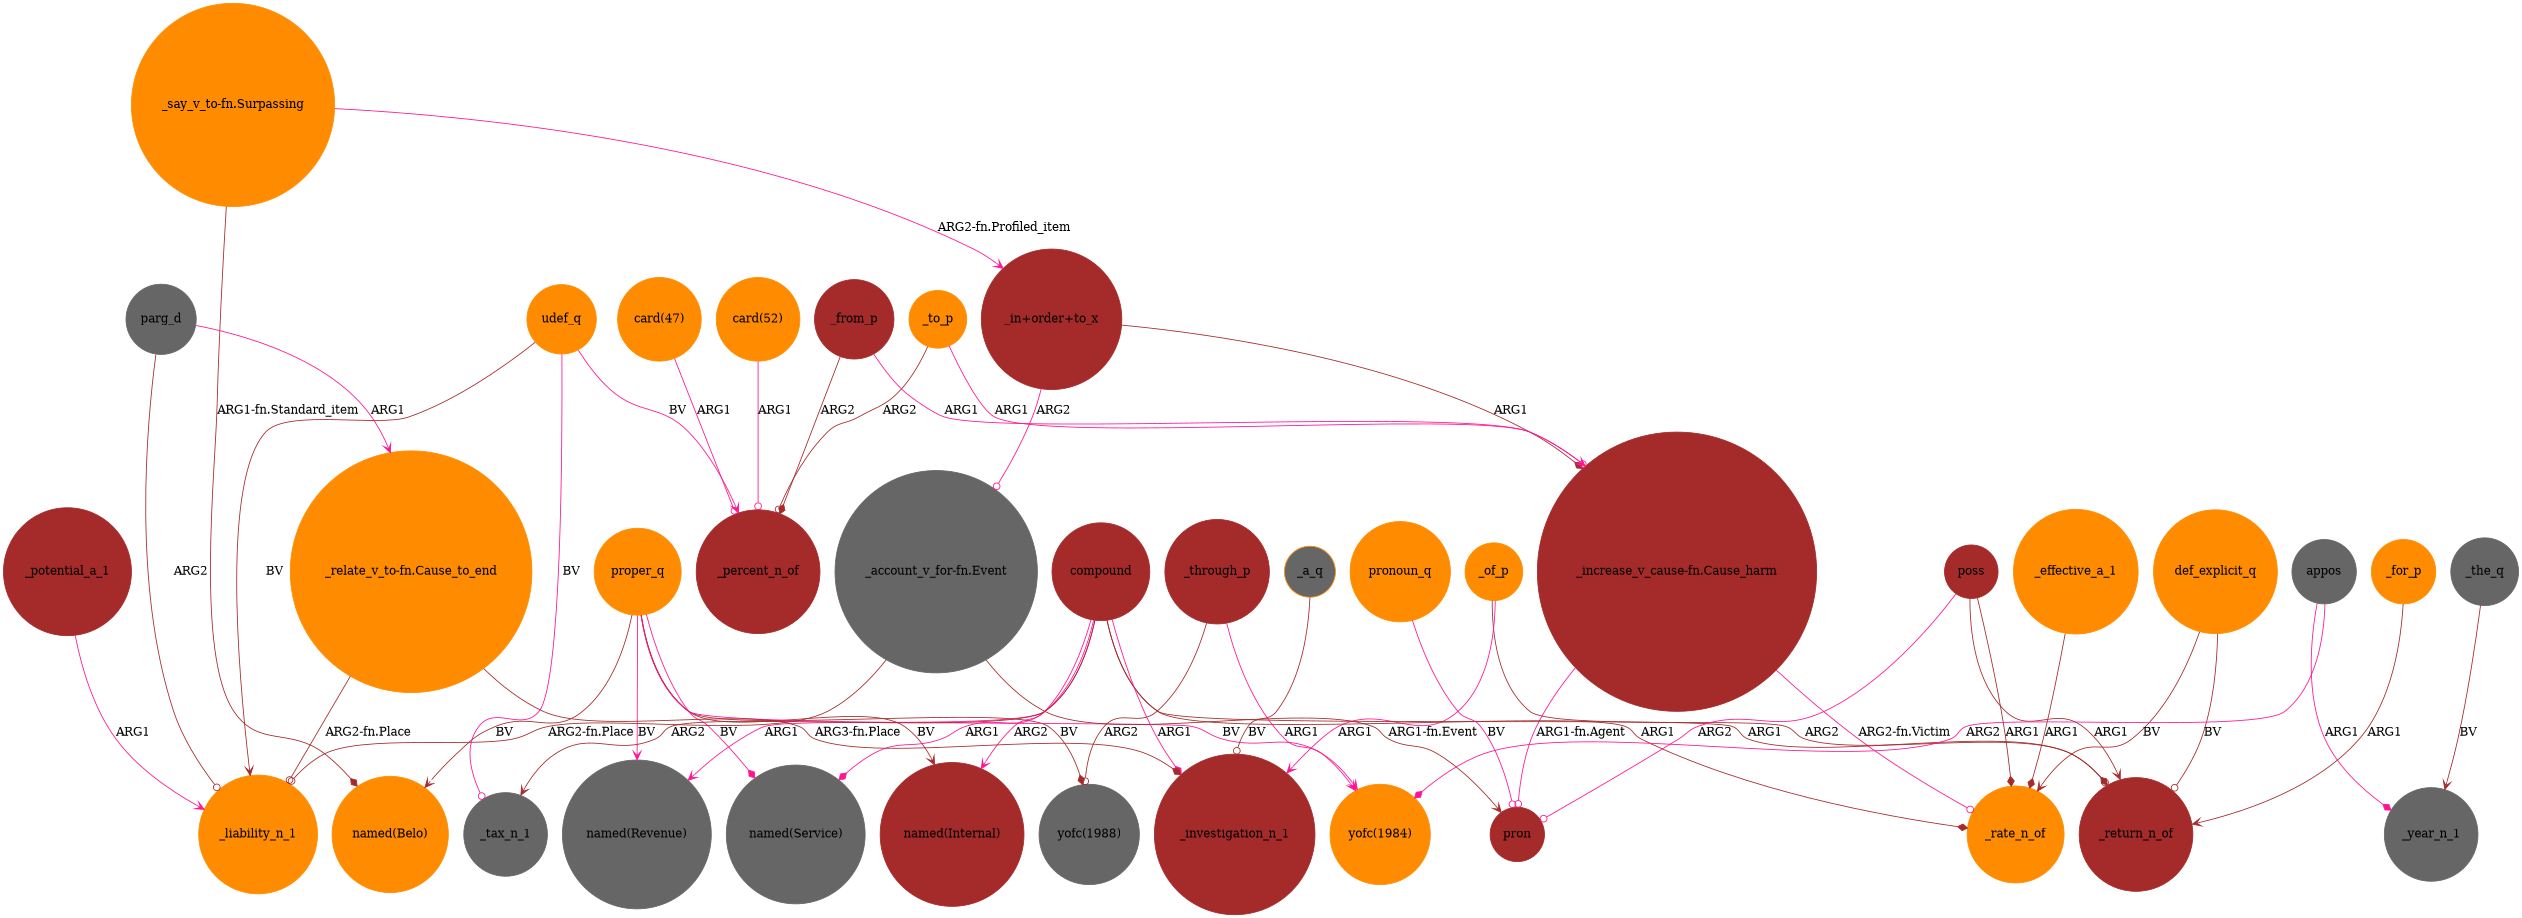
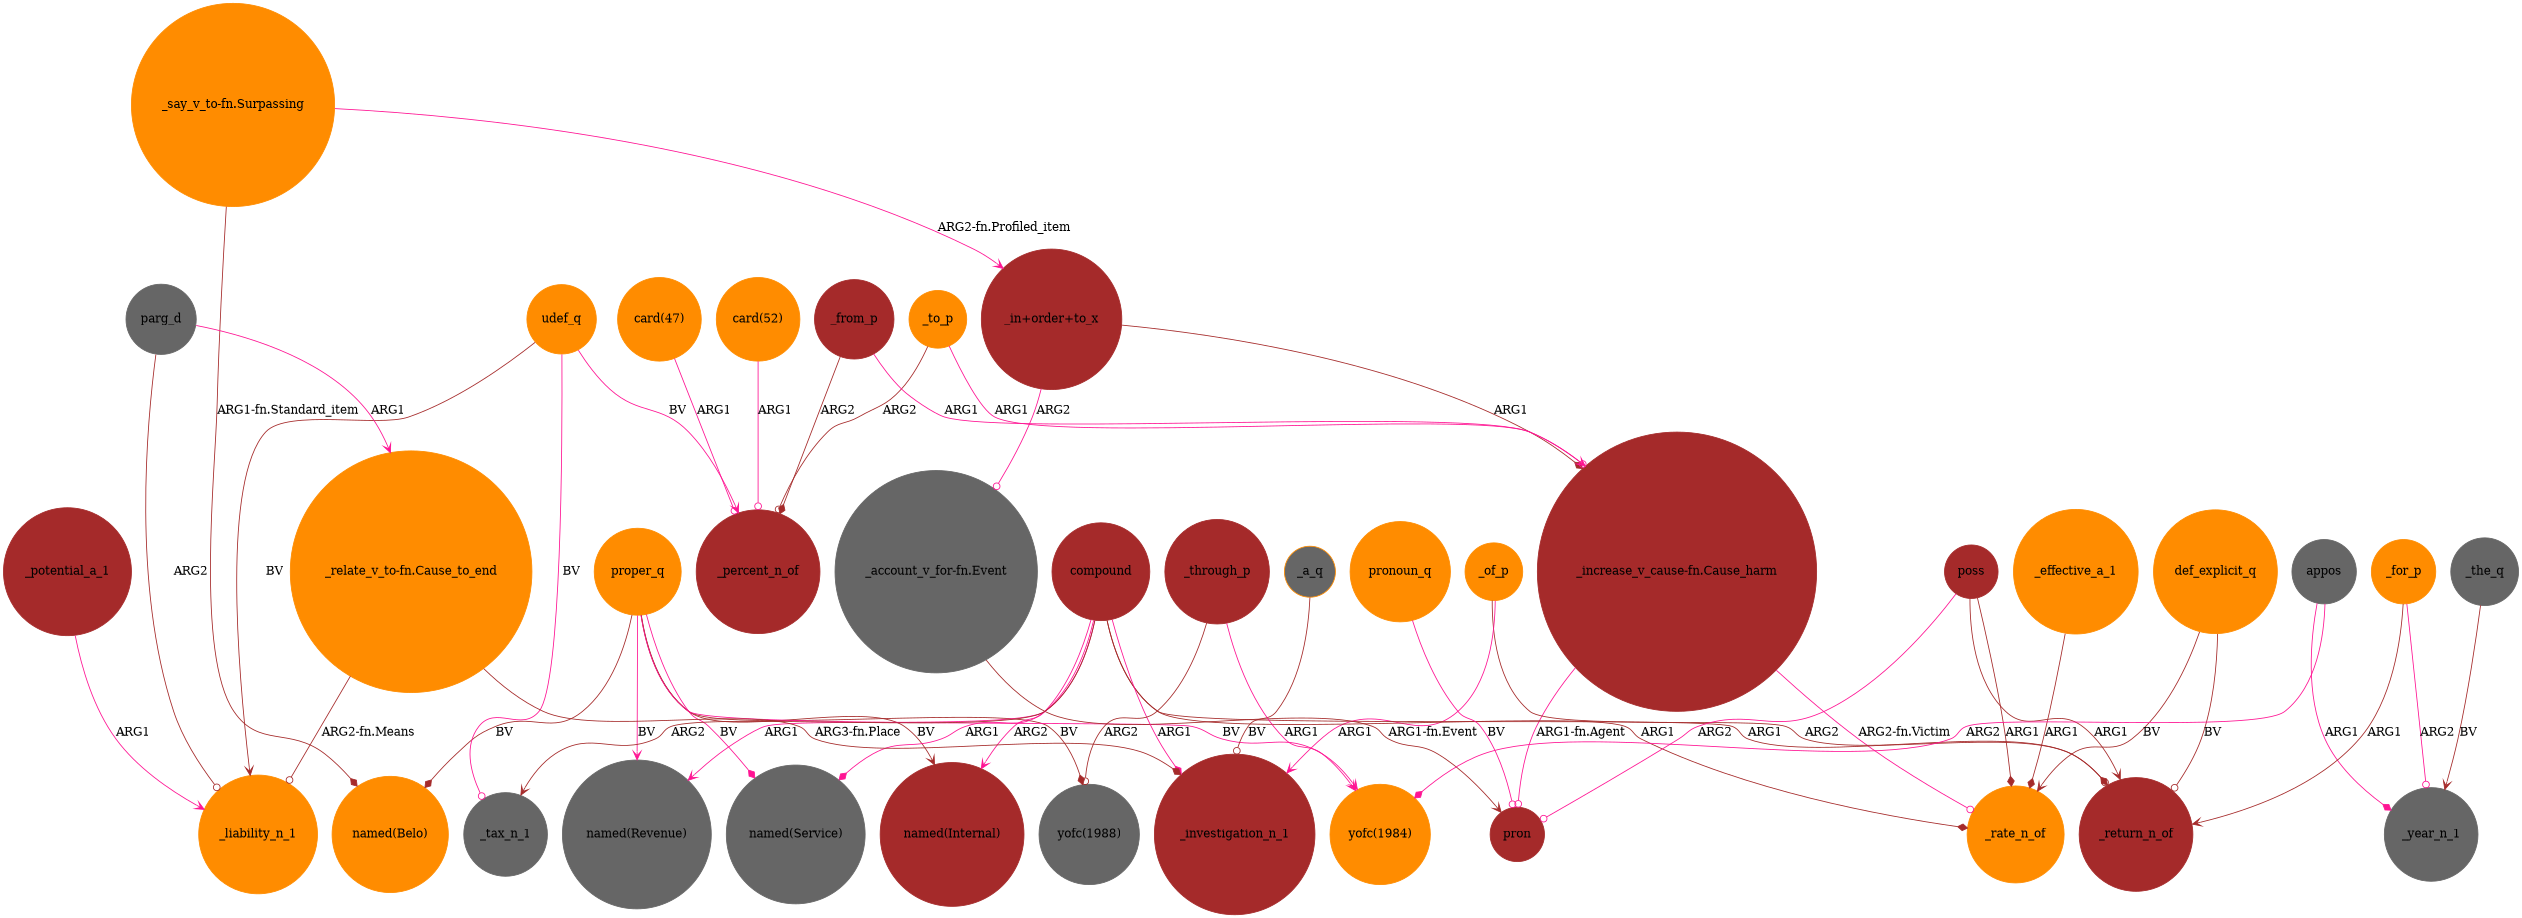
none -> (2416, 692)
(539, 722) -> (553, 723)
(533, 732) -> none
(368, 733) -> (368, 733)
